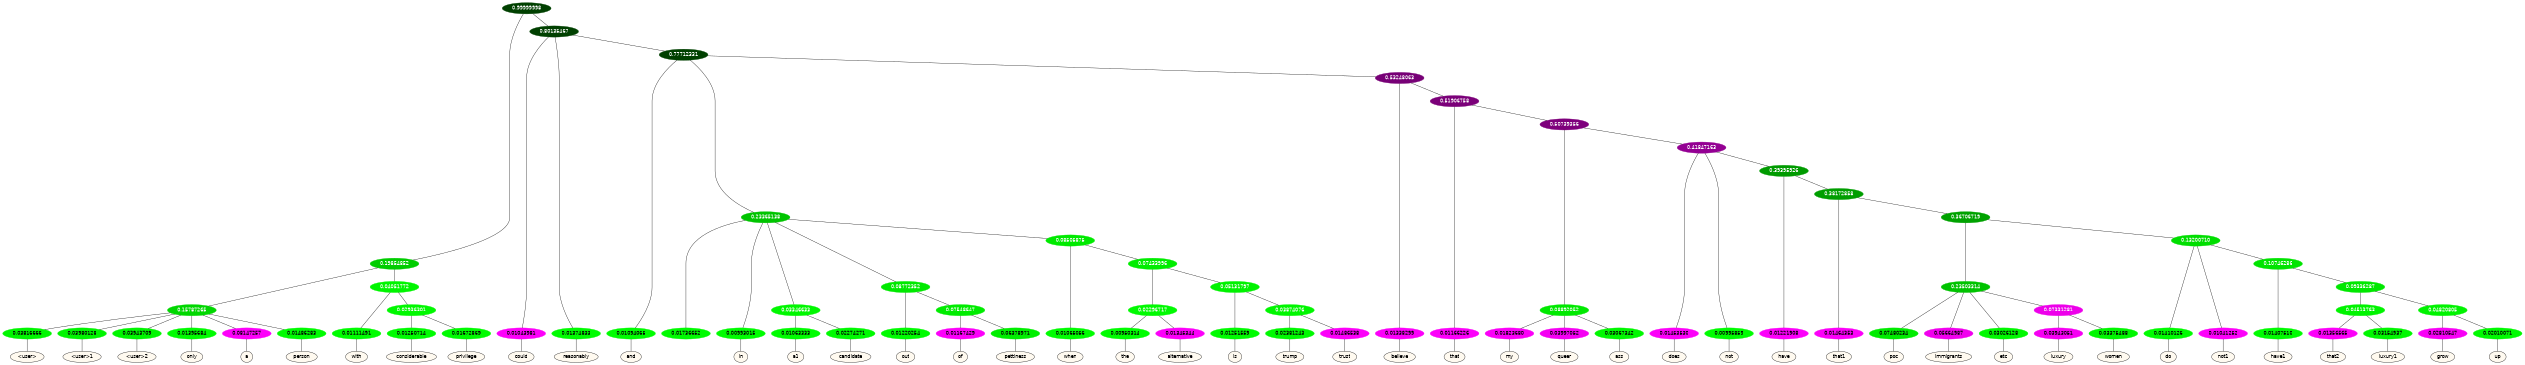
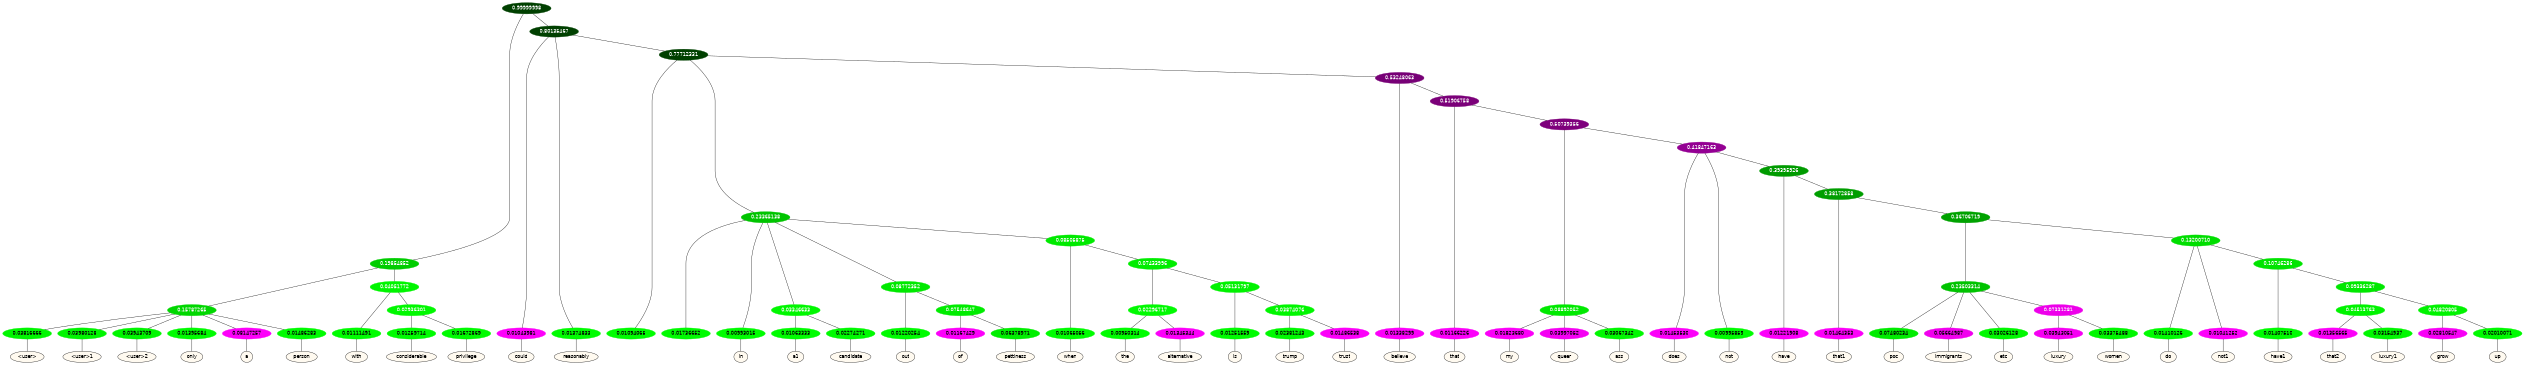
(411, 333) -> (411, 333)
(631, 357) -> none
